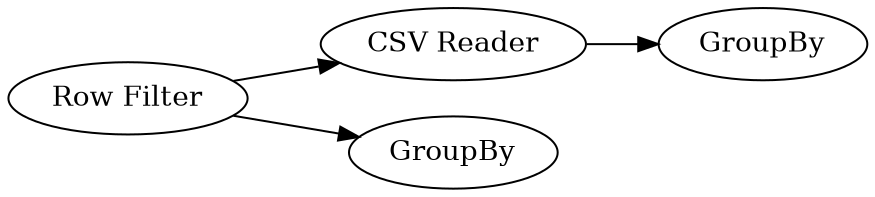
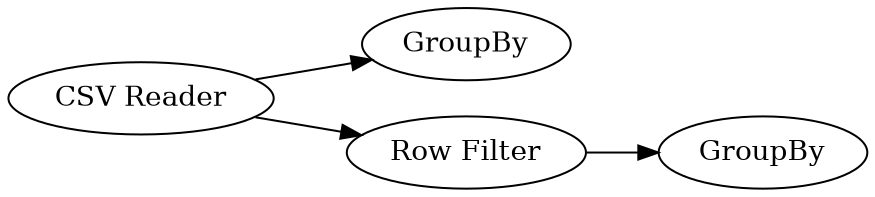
(276, 74) -> (298, 125)
